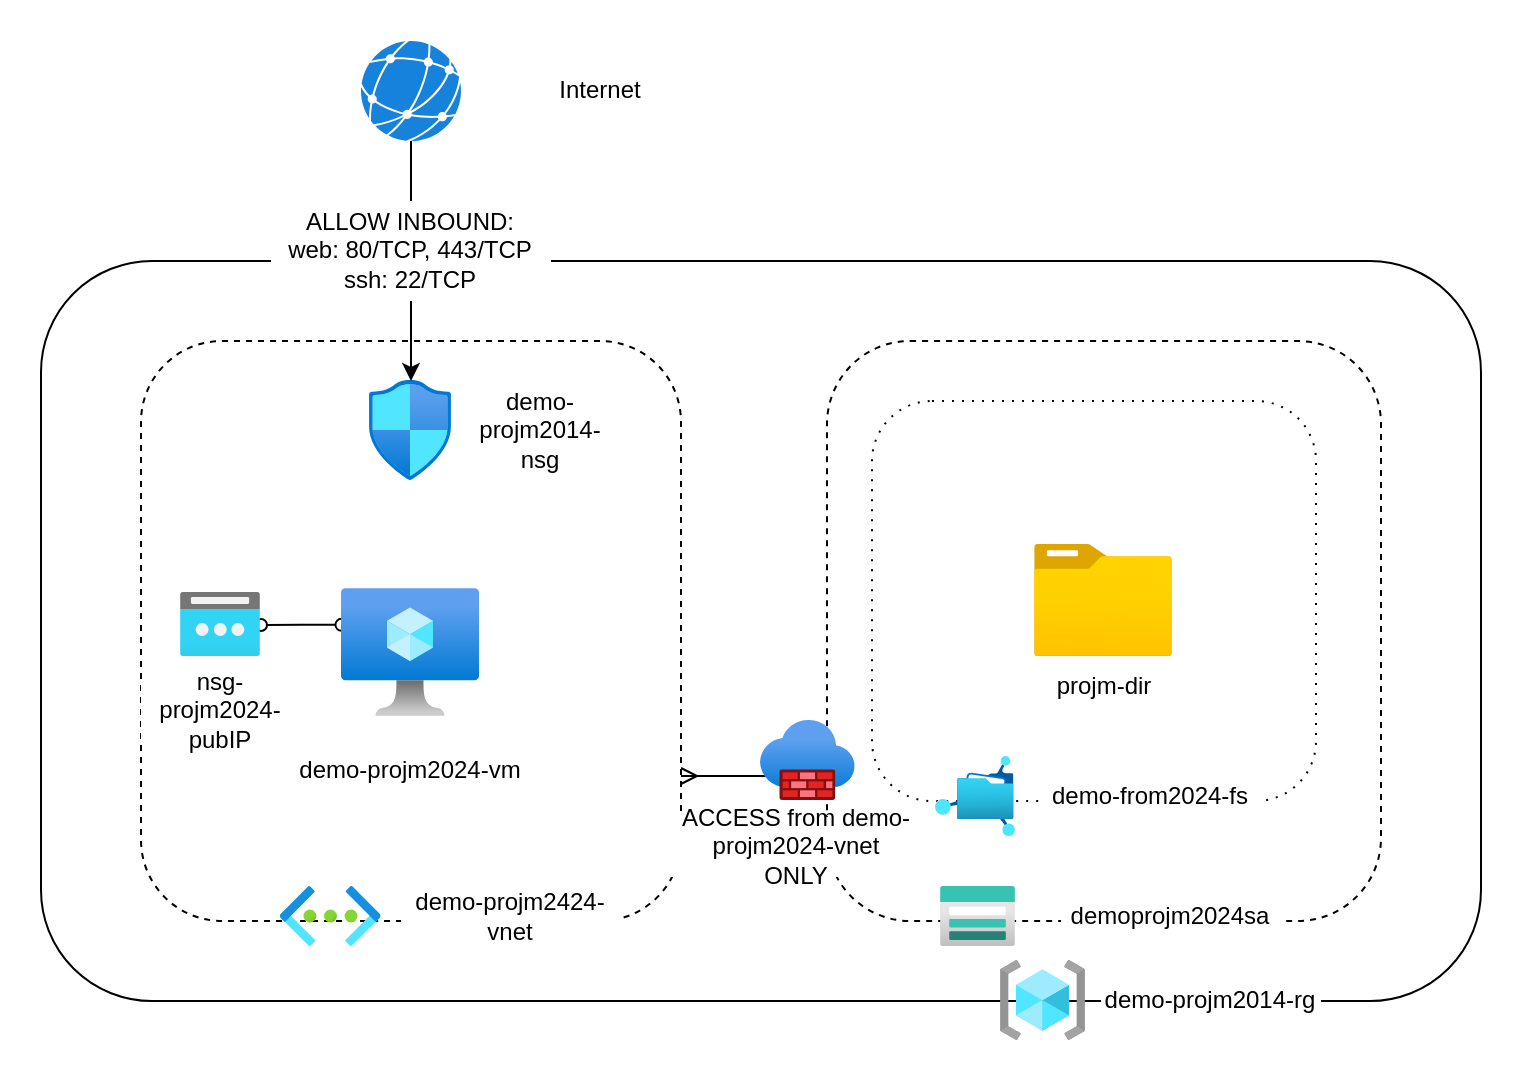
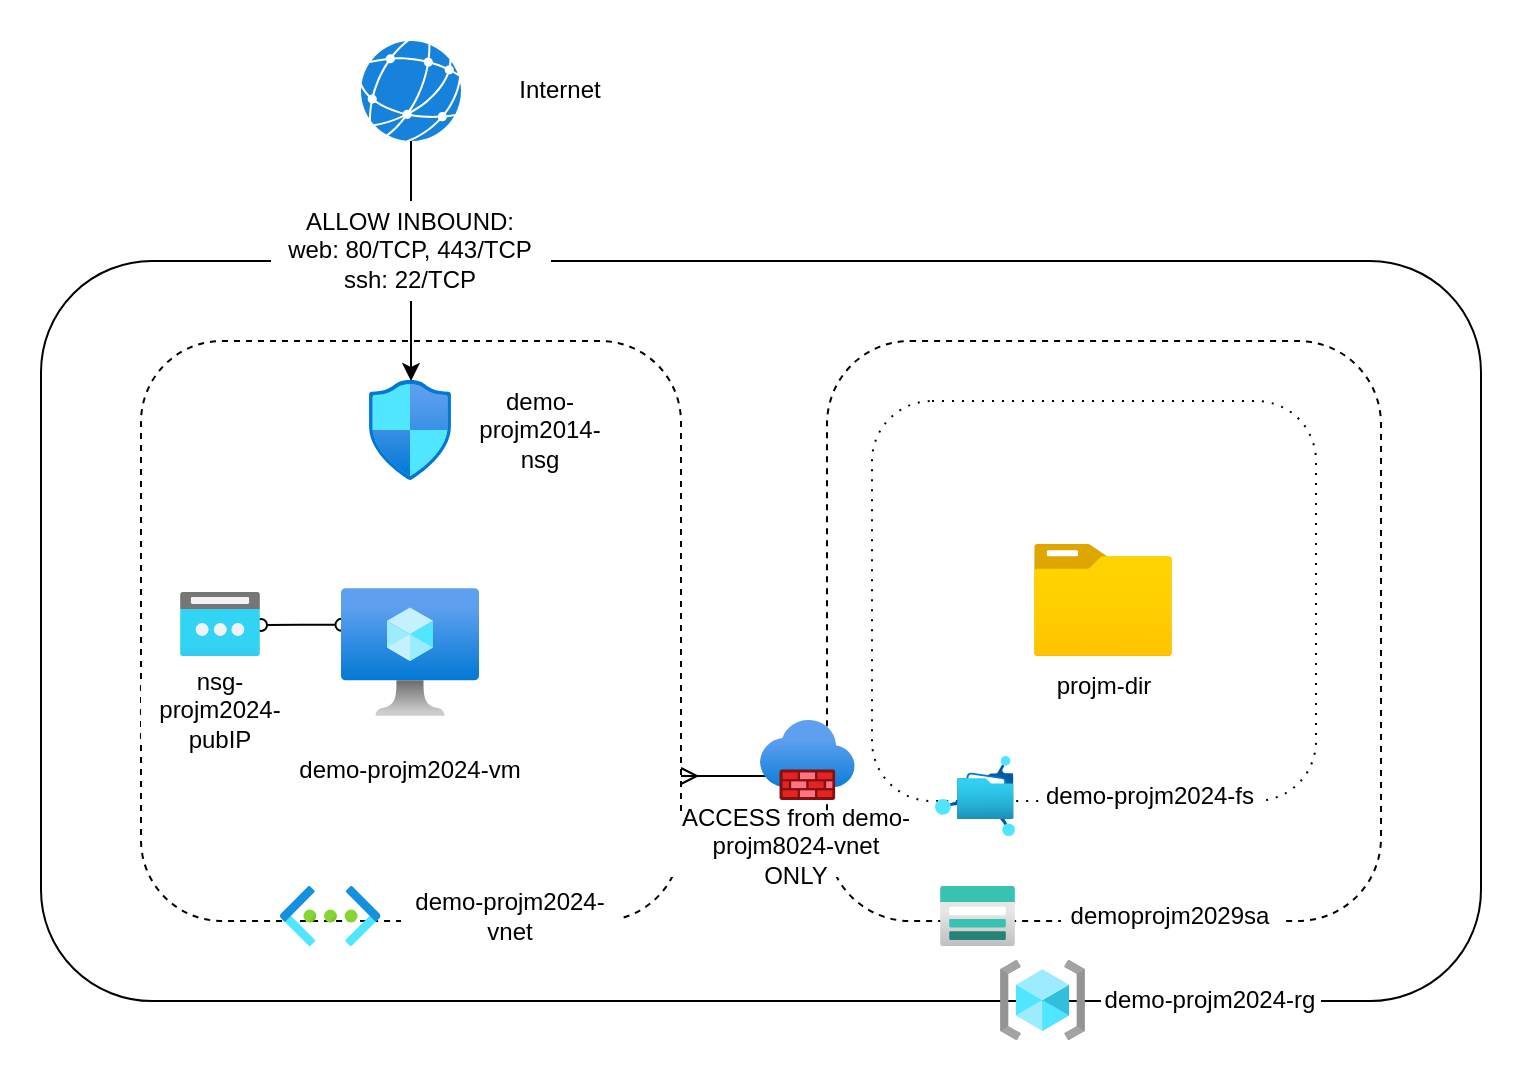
(600, 91) -> (560, 91)
(1151, 797) -> (1151, 797)
(797, 847) -> (797, 847)
(511, 917) -> (511, 917)
(1171, 917) -> (1171, 917)
(1211, 1001) -> (1211, 1001)
